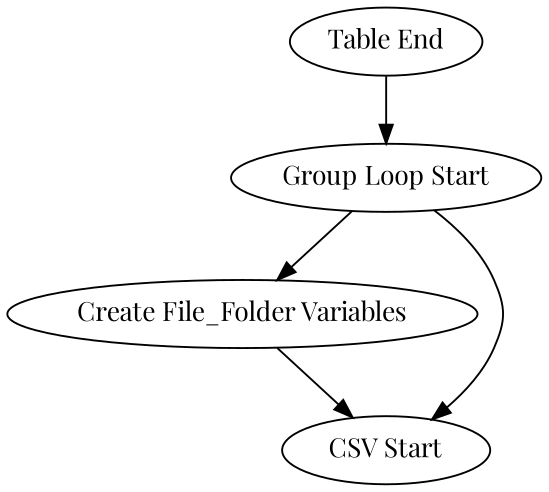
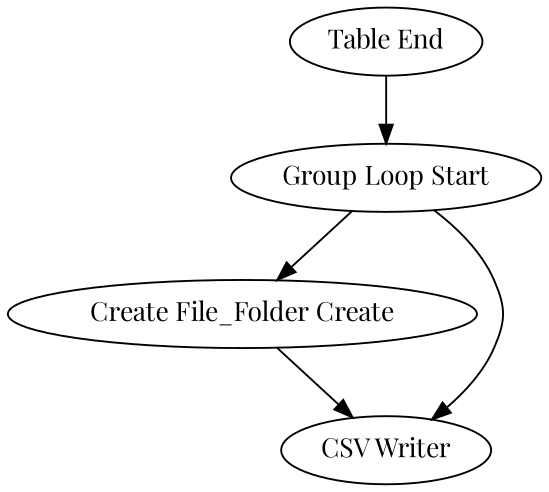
(242, 314) -> (242, 314)
(386, 450) -> (386, 450)
